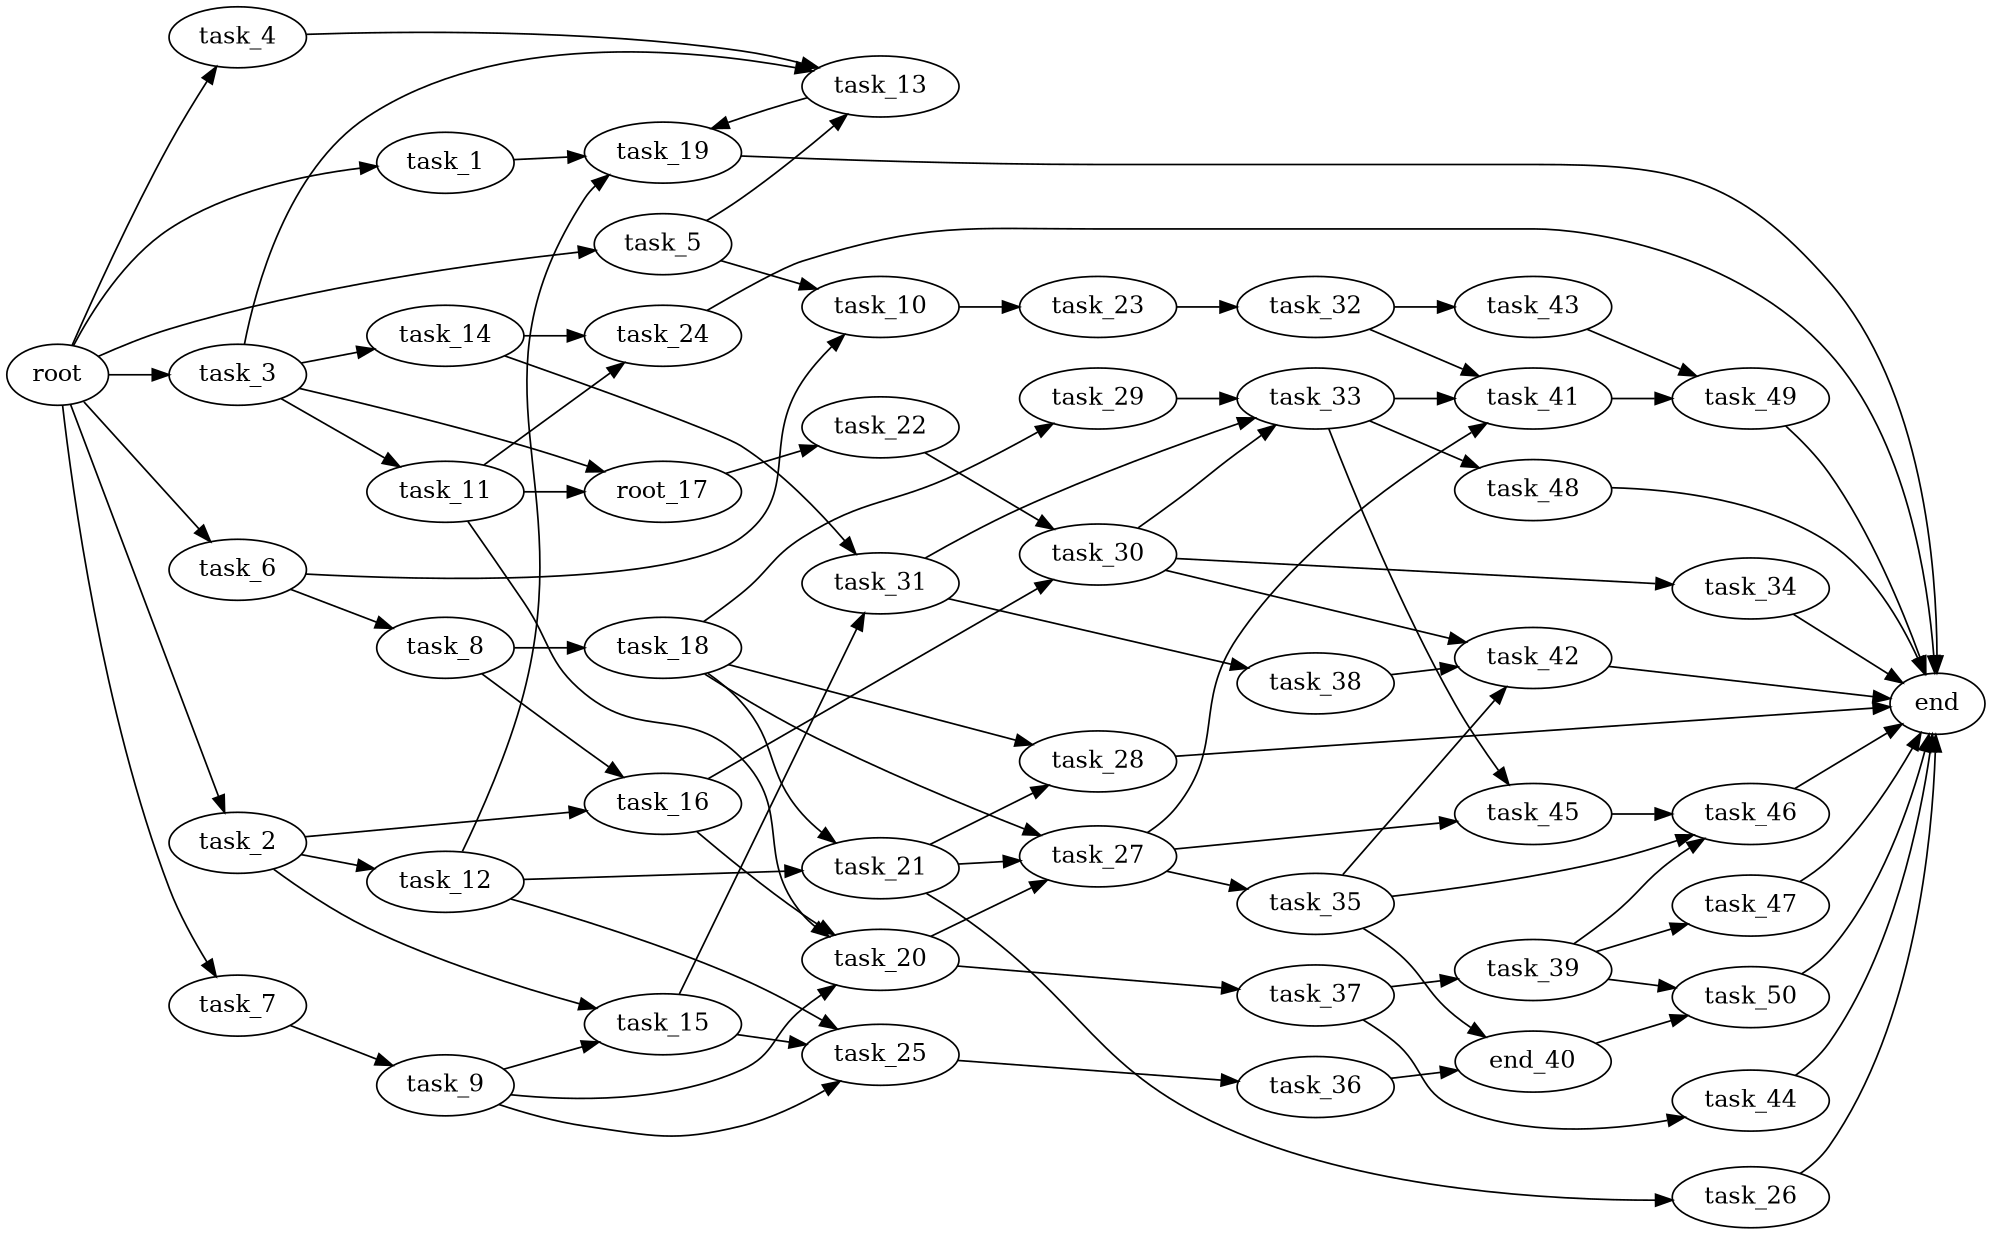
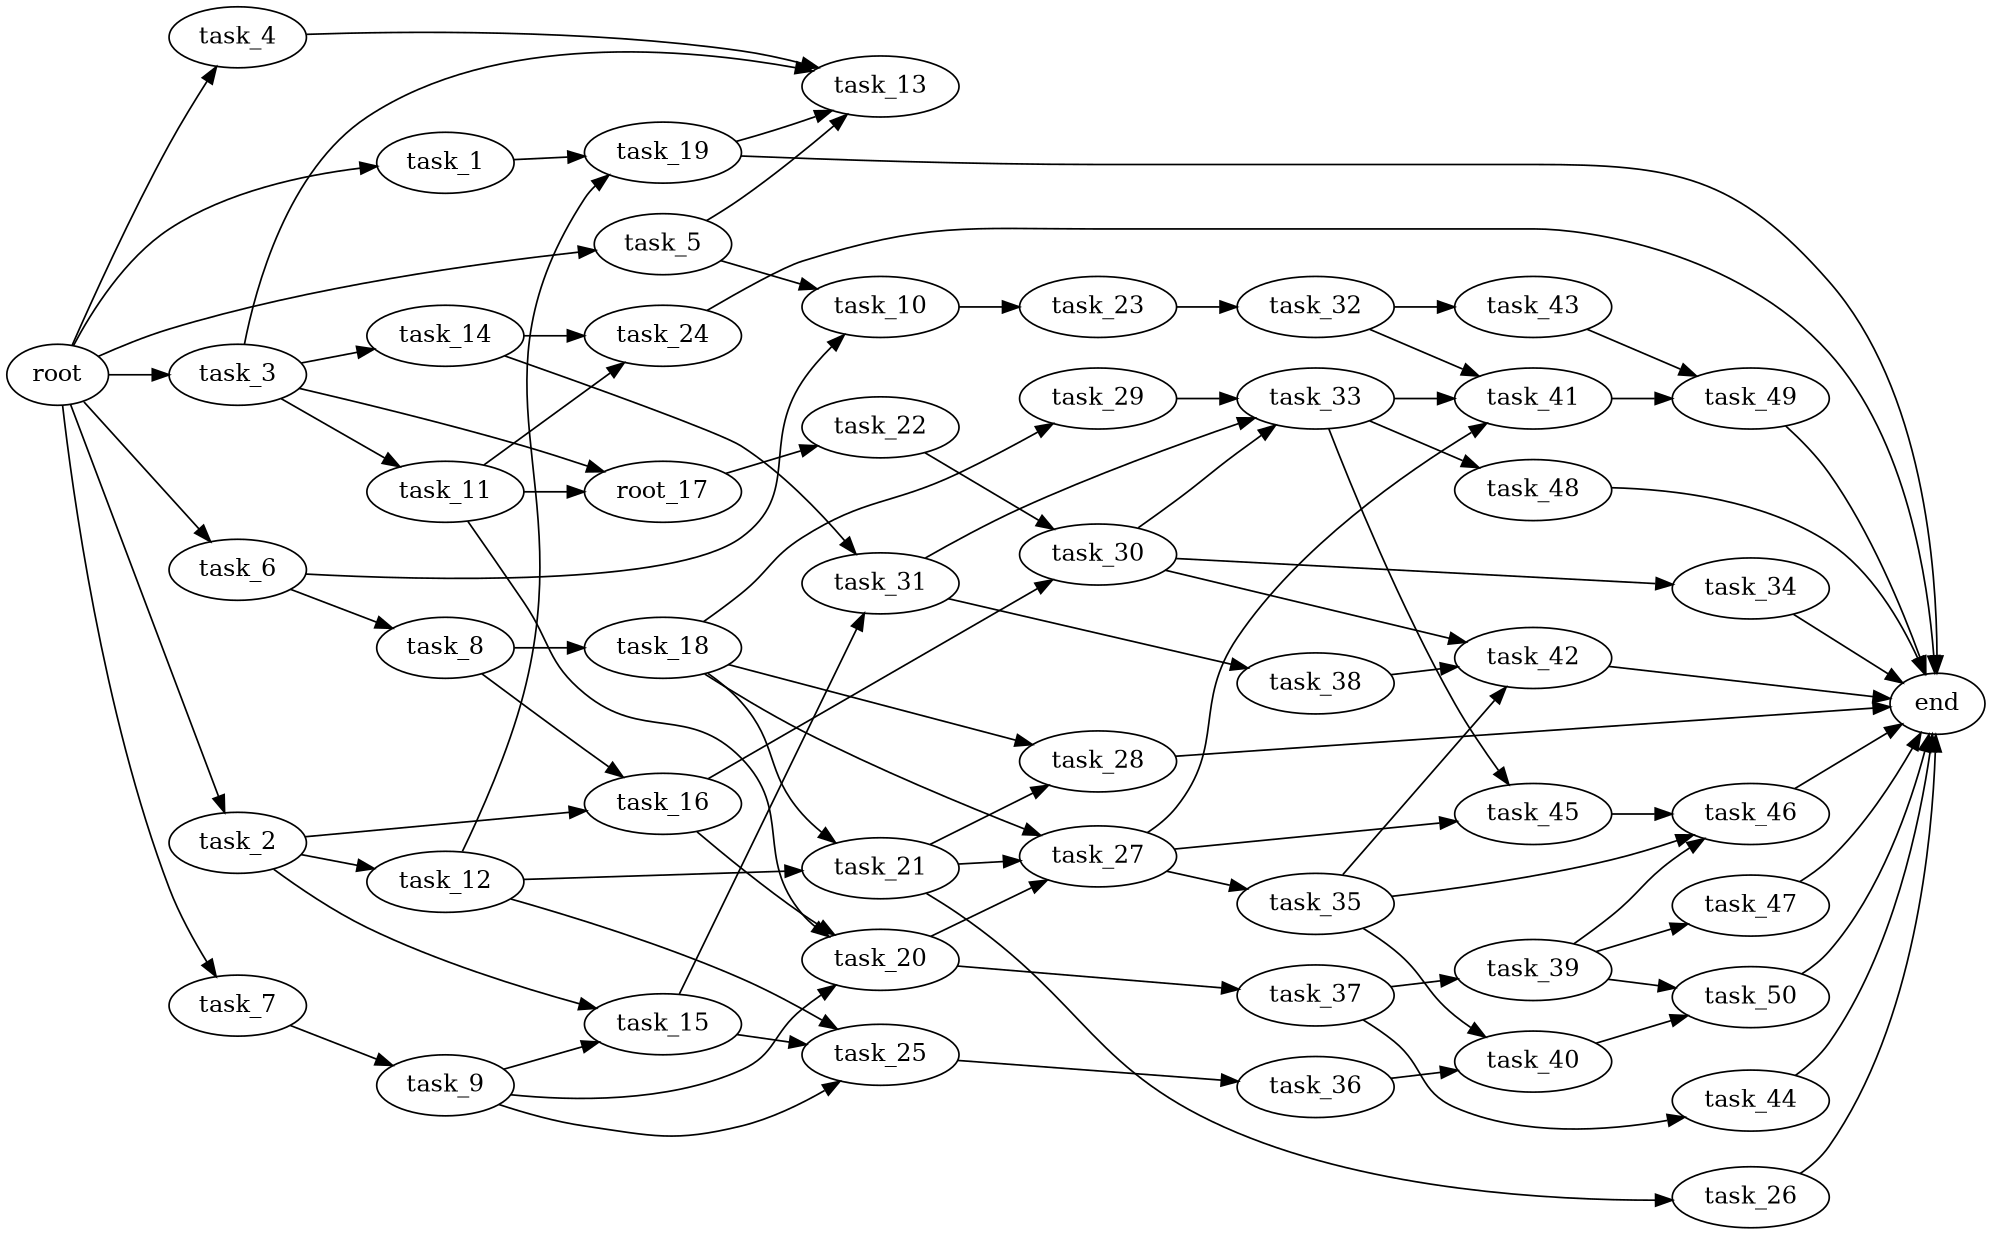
(768, 109) -> (776, 130)
(1533, 1062) -> (1533, 1062)
